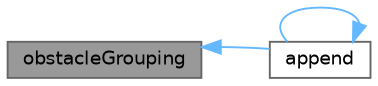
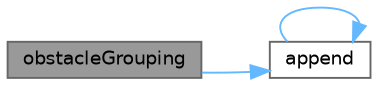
(245, 48) -> (226, 73)
